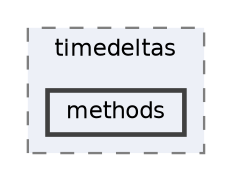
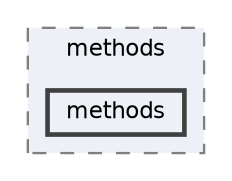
(116, 50) -> (116, 50)
